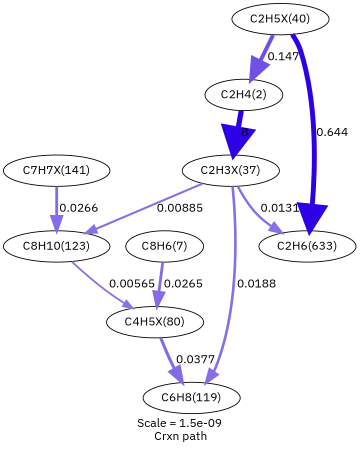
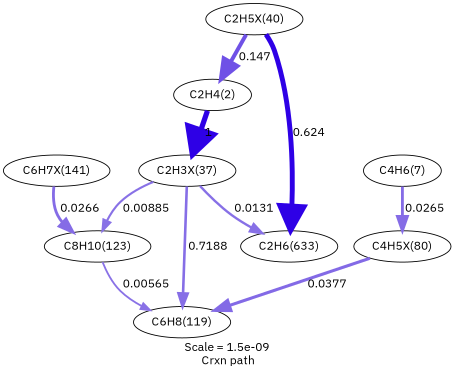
(244, 133) -> (207, 133)
(331, 133) -> (307, 133)
(57, 171) -> (57, 171)
(165, 246) -> (402, 171)
(97, 284) -> (118, 288)
(256, 284) -> (207, 246)
